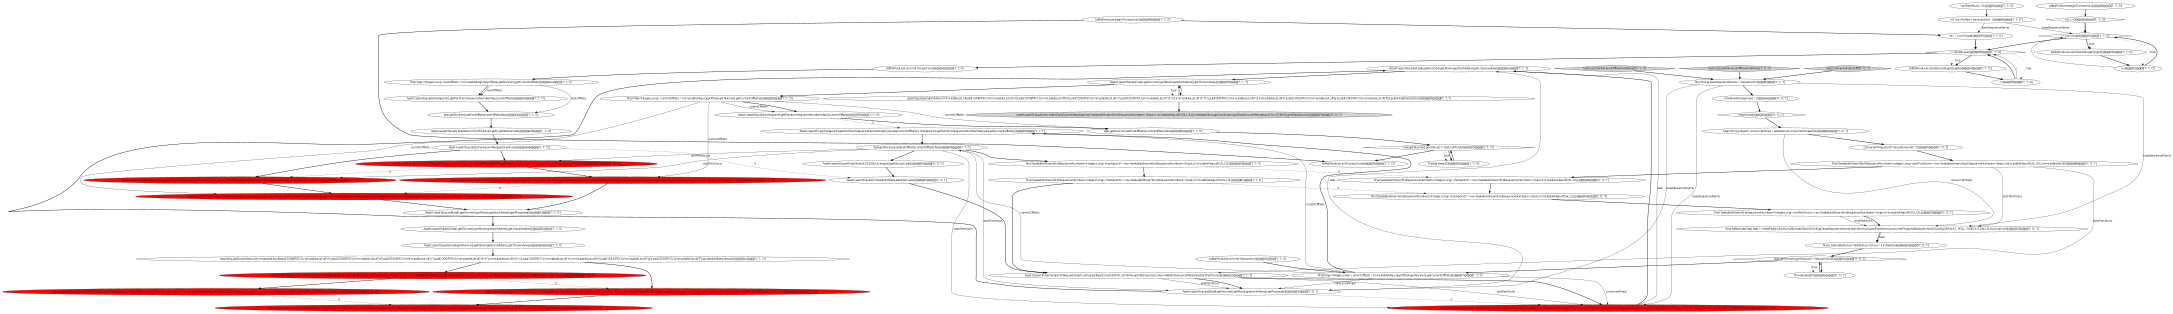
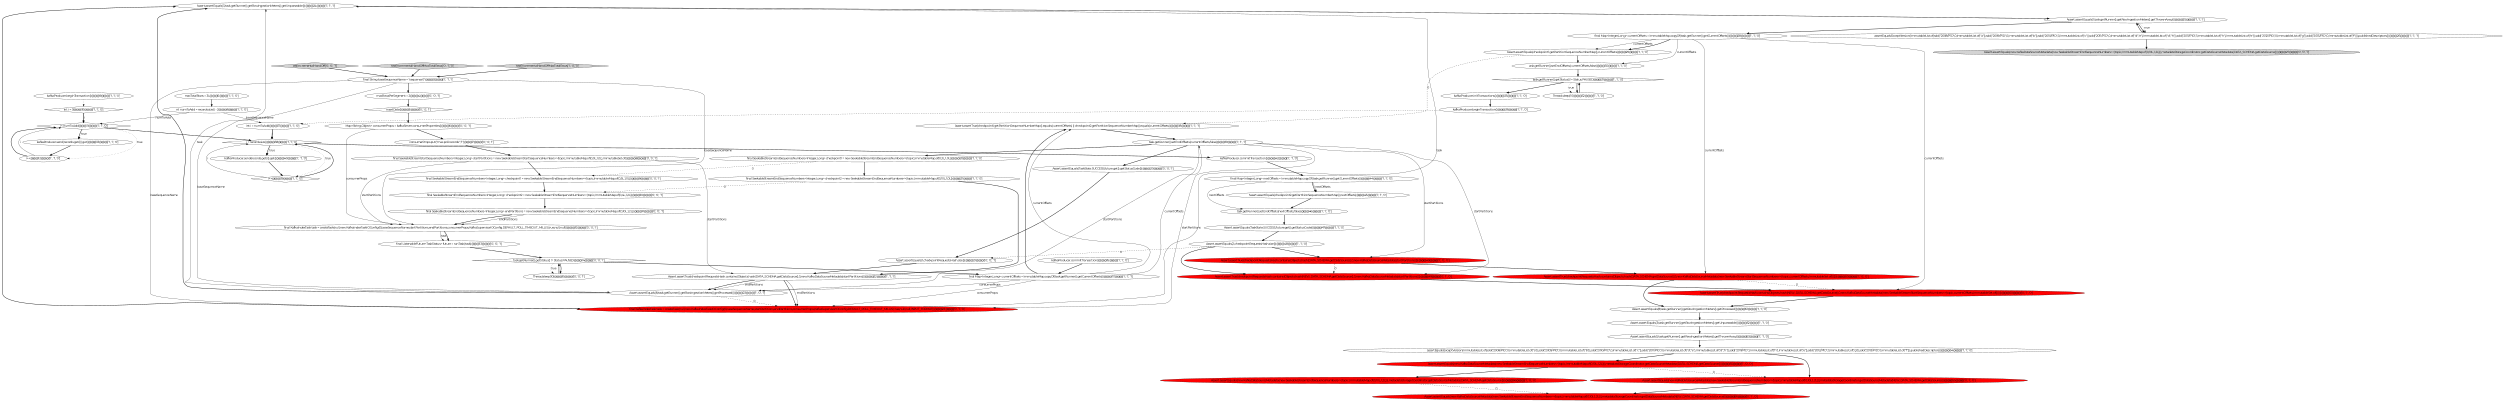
(2085, 12) -> (84, 102)
(1560, 28) -> (871, 114)
(2056, 28) -> (163, 118)
(2016, 82) -> (285, 179)
(458, 138) -> (1490, 102)
